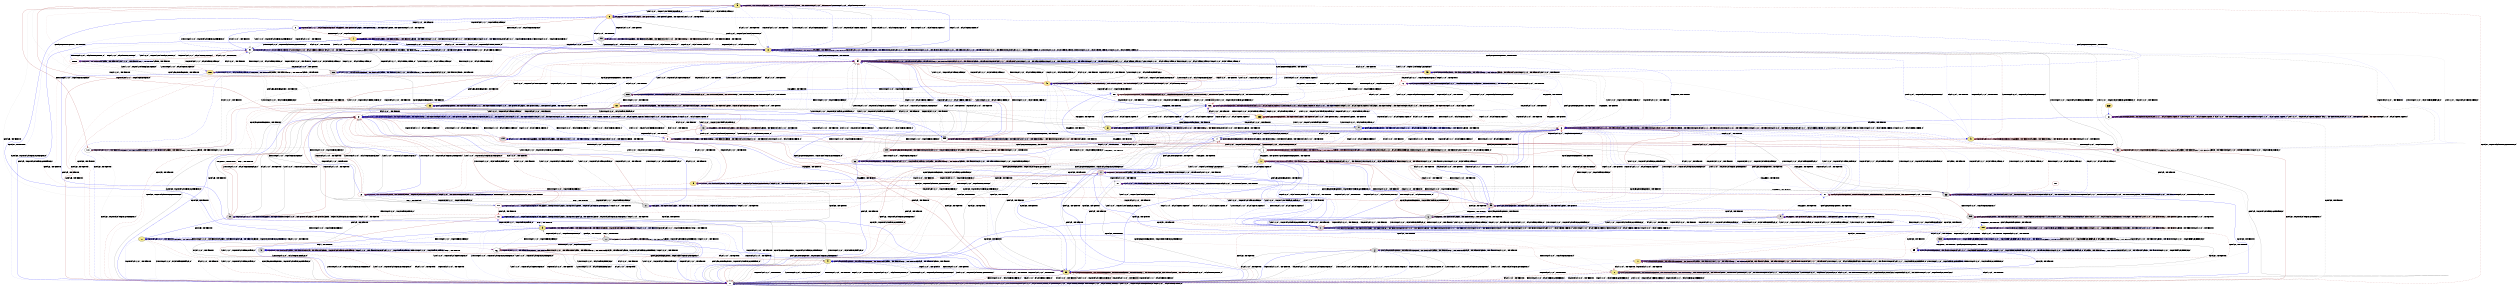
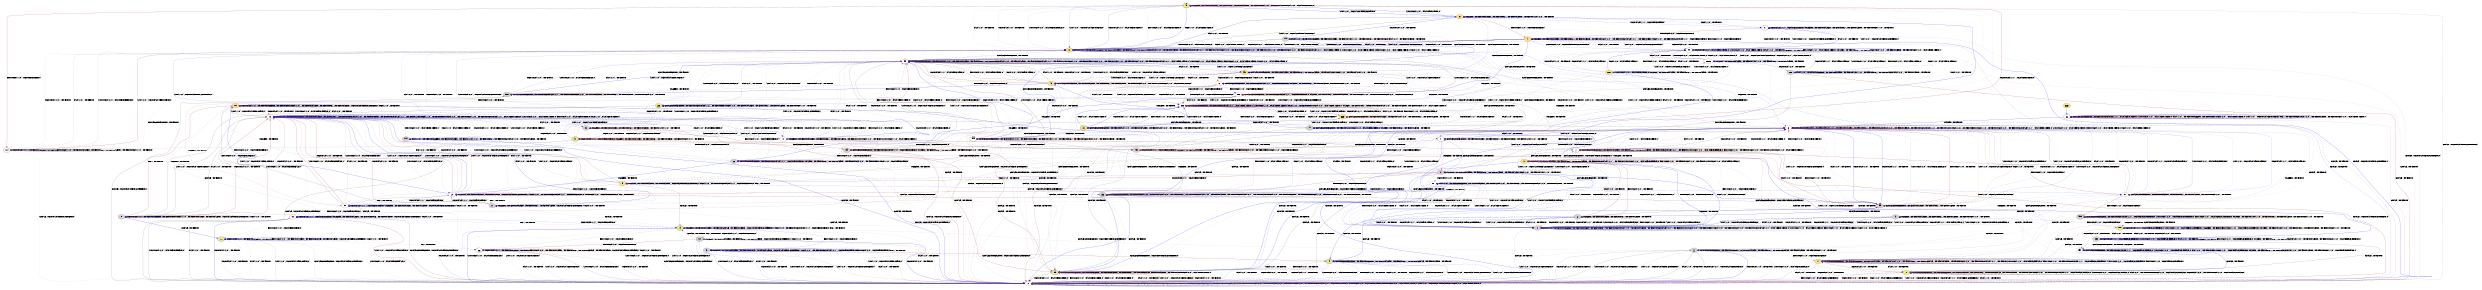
(709, 110) -> (1639, 129)
(2056, 183) -> none
